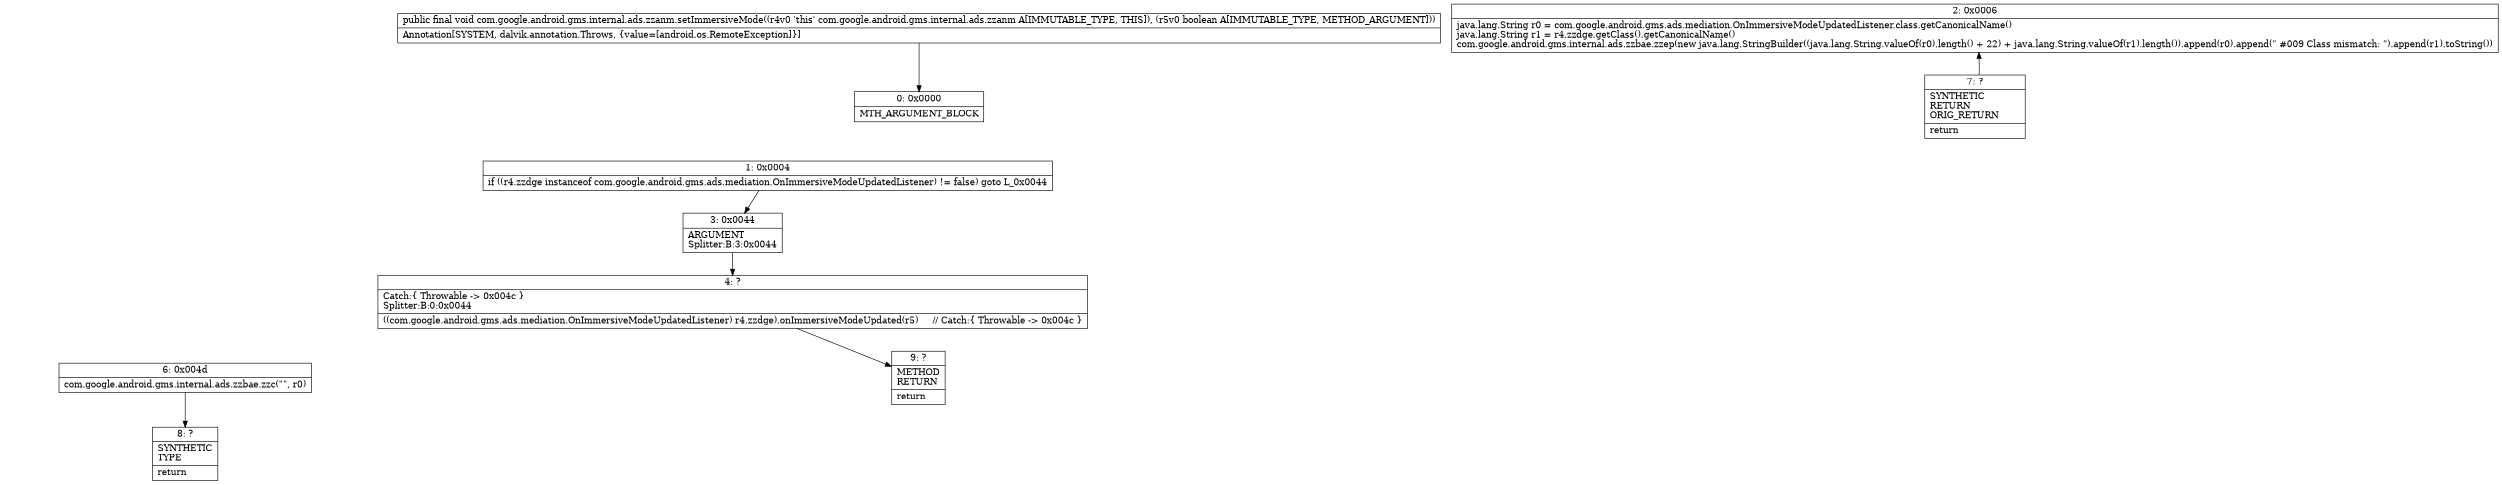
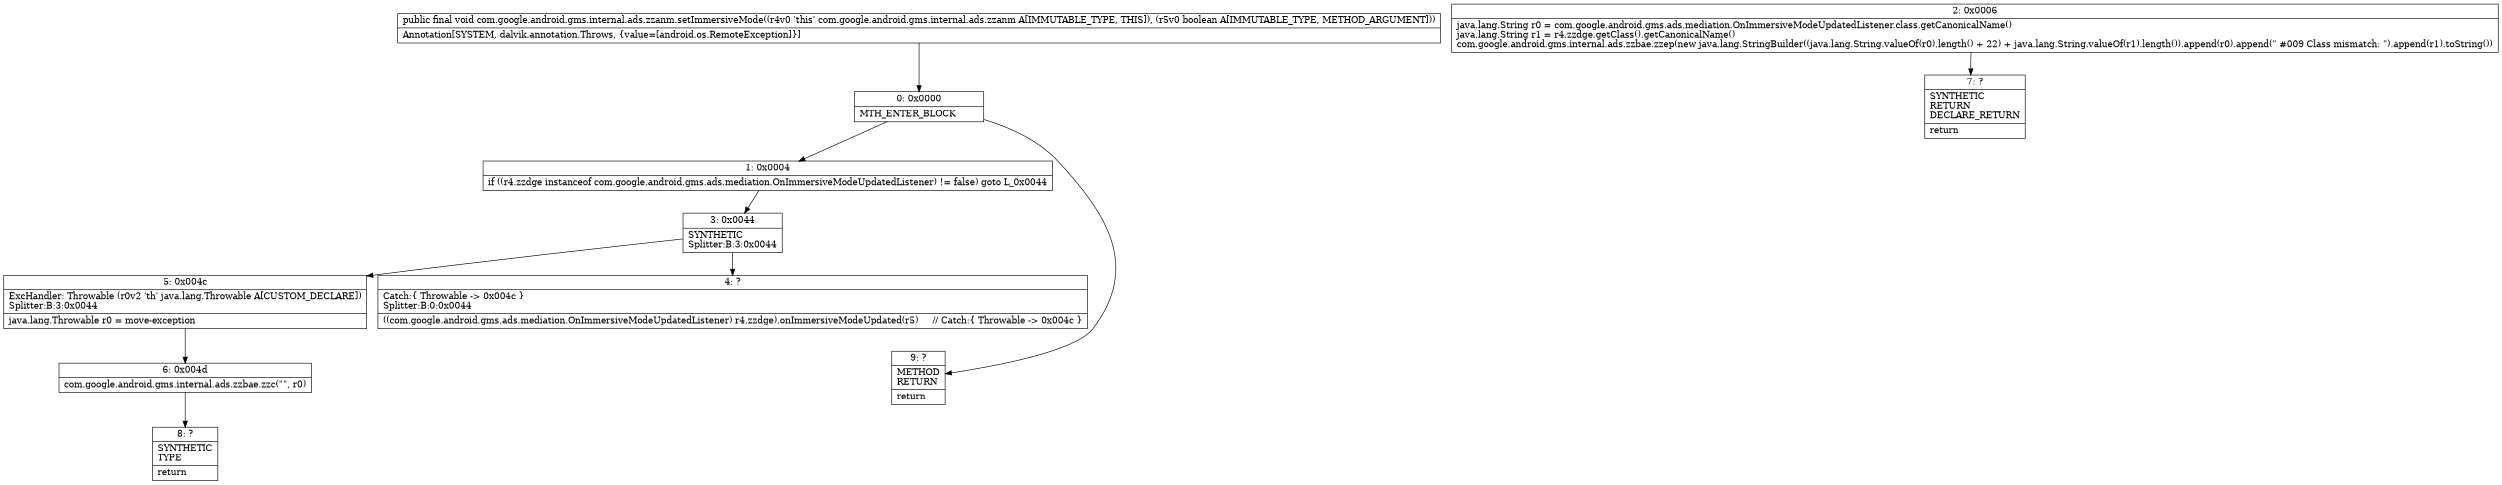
(1979, 67) -> (1971, 61)
(919, 114) -> (908, 114)
(1964, 116) -> (1975, 116)
none -> (846, 140)
(716, 235) -> (716, 235)
none -> (185, 302)
(841, 346) -> (1115, 271)
